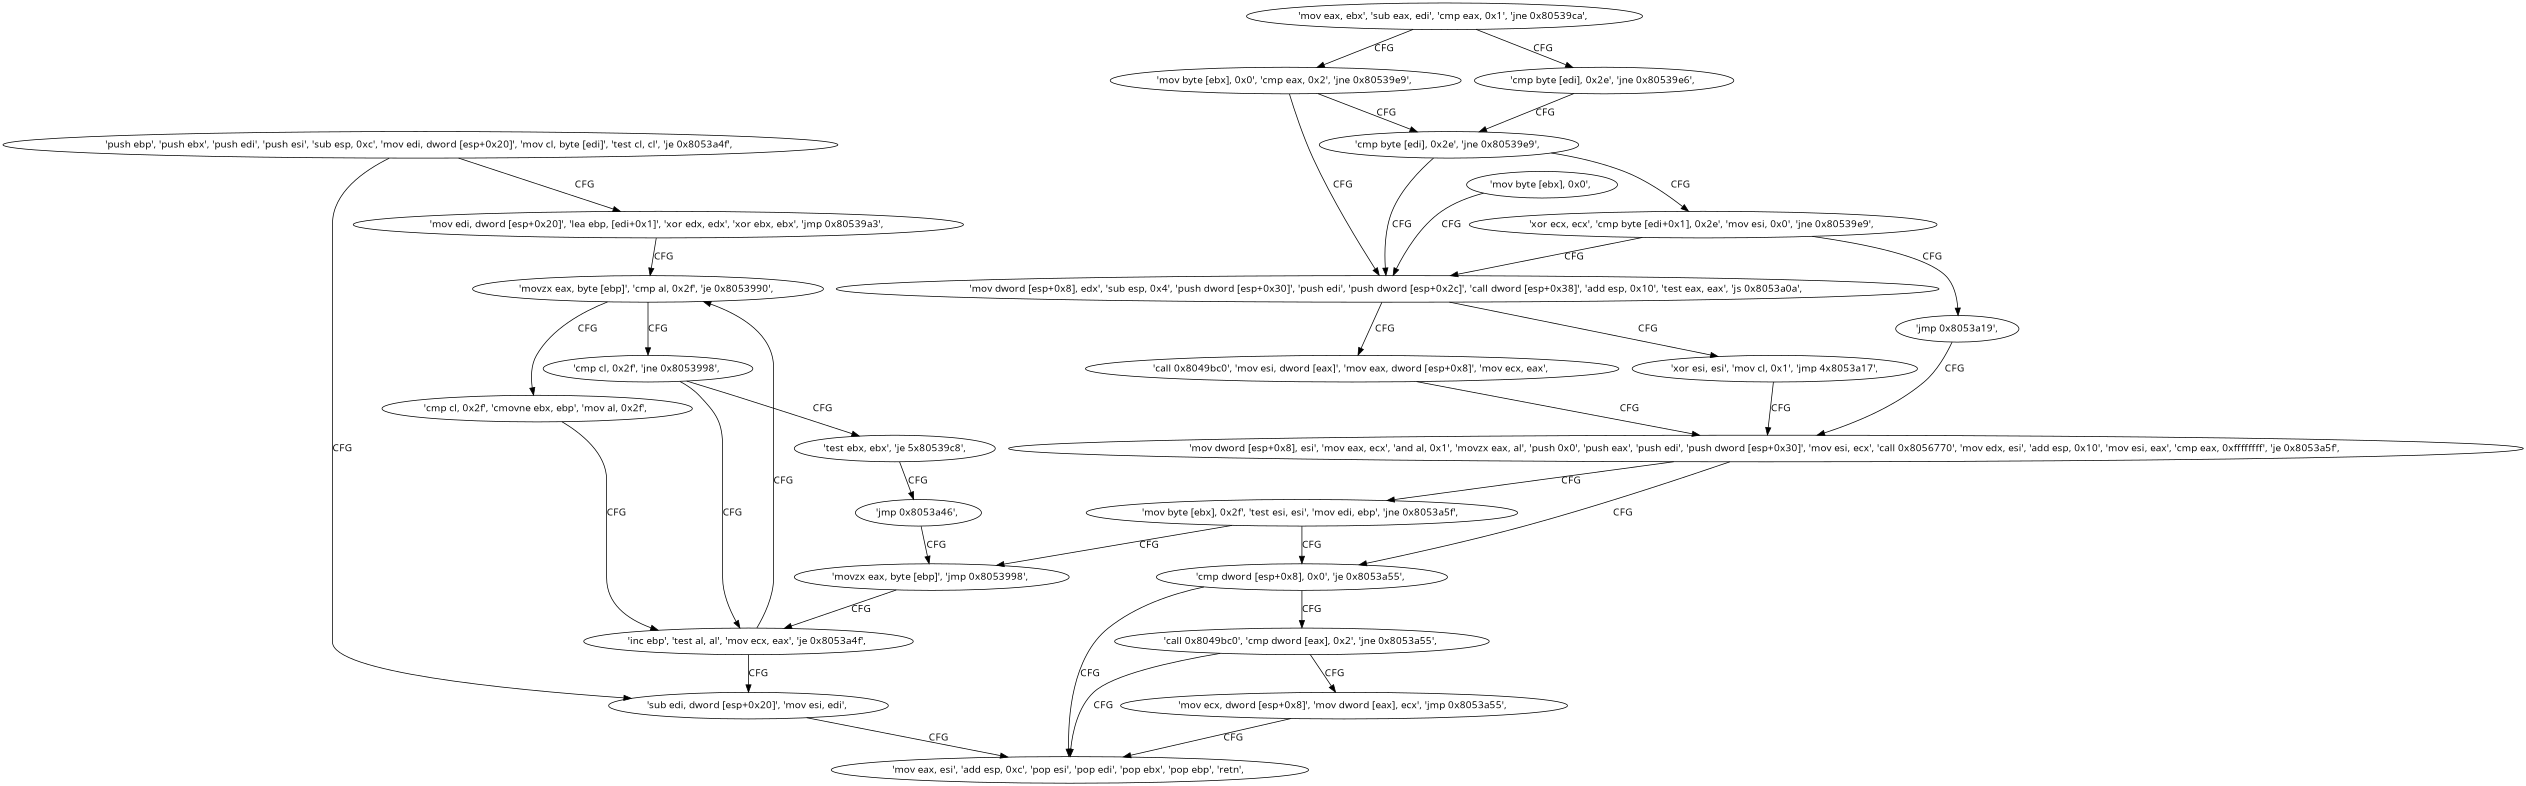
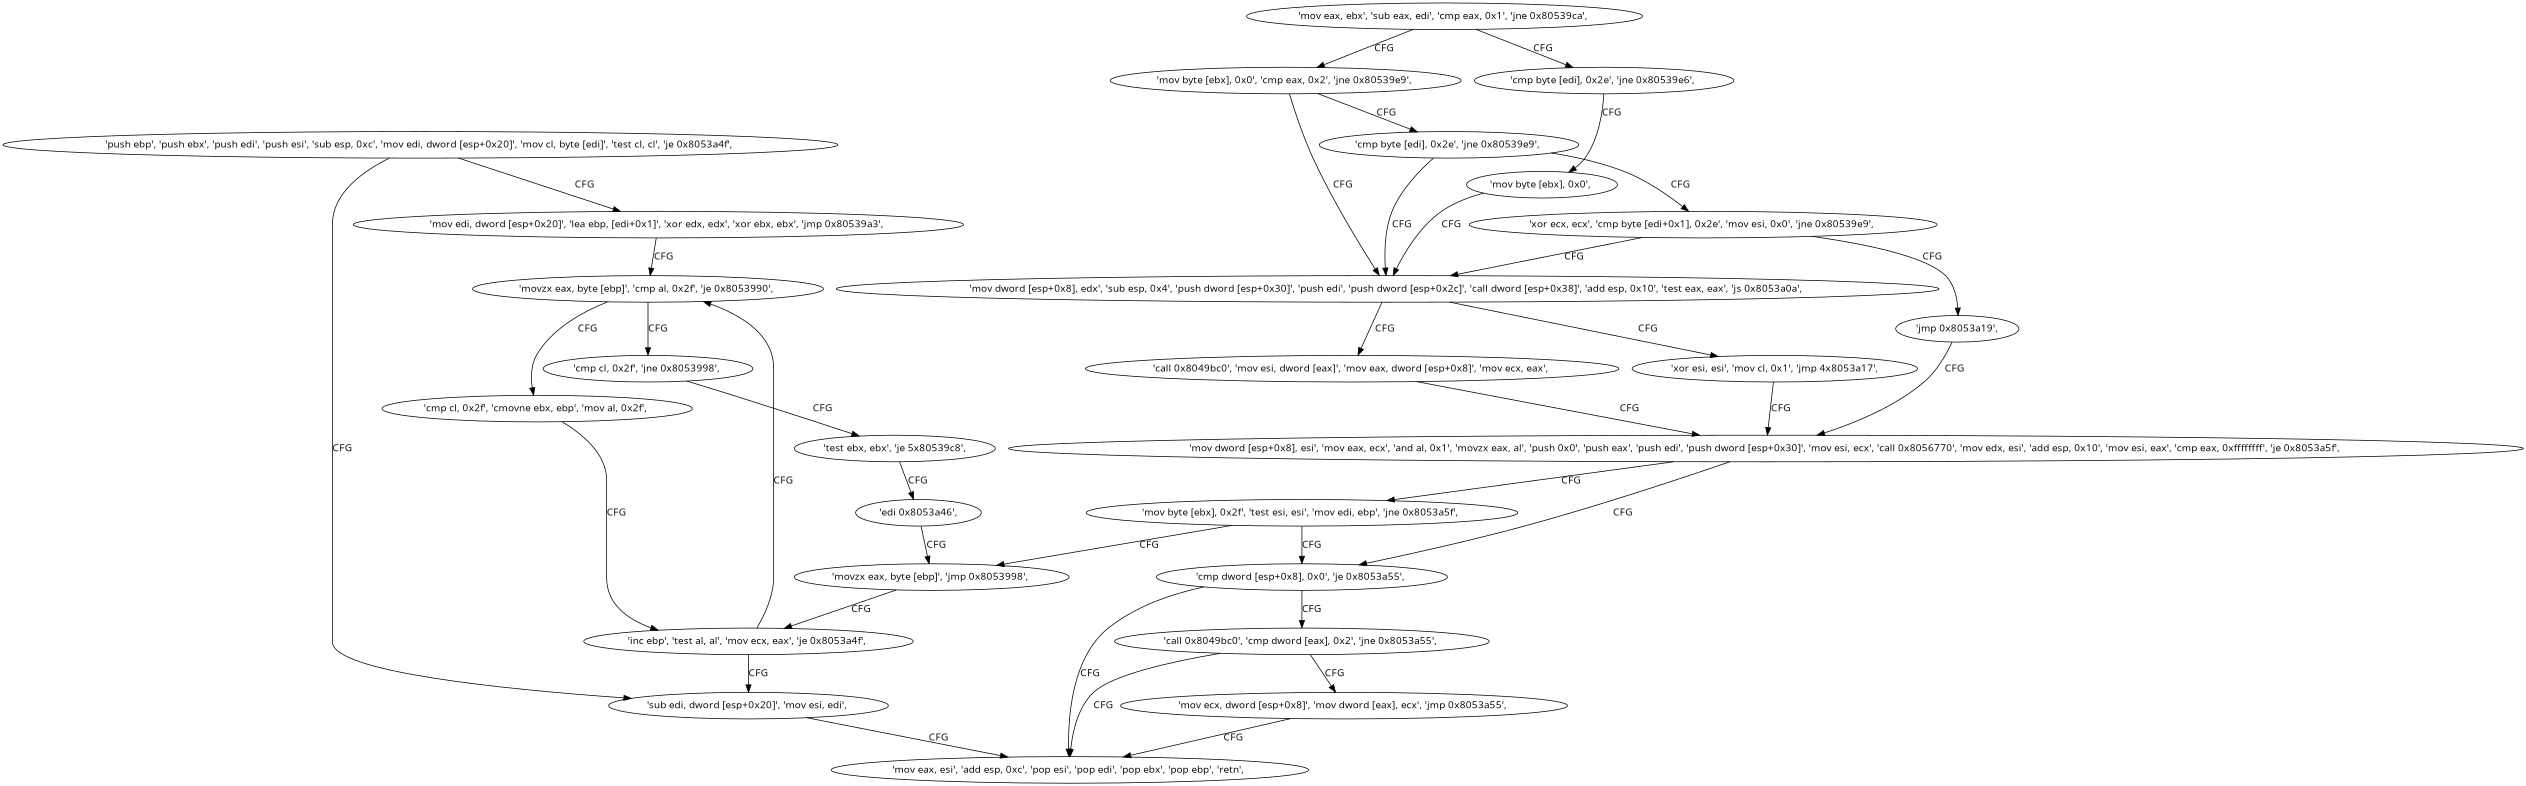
(1530, 111) -> (1597, 134)
(723, 494) -> none
(918, 513) -> (918, 513)
